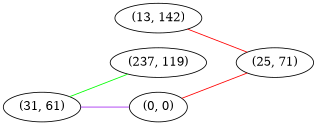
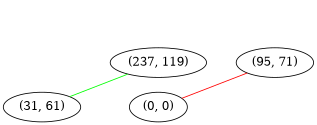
(158, 18) -> none
(275, 63) -> (275, 63)
(105, 107) -> none
